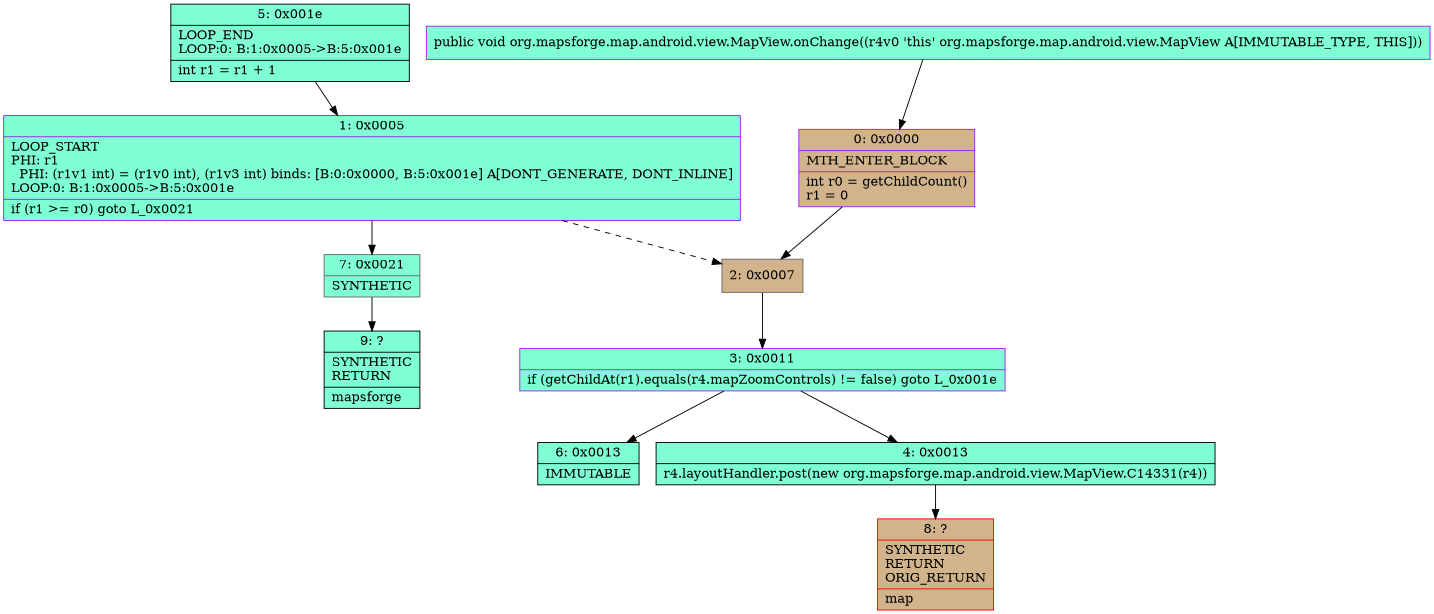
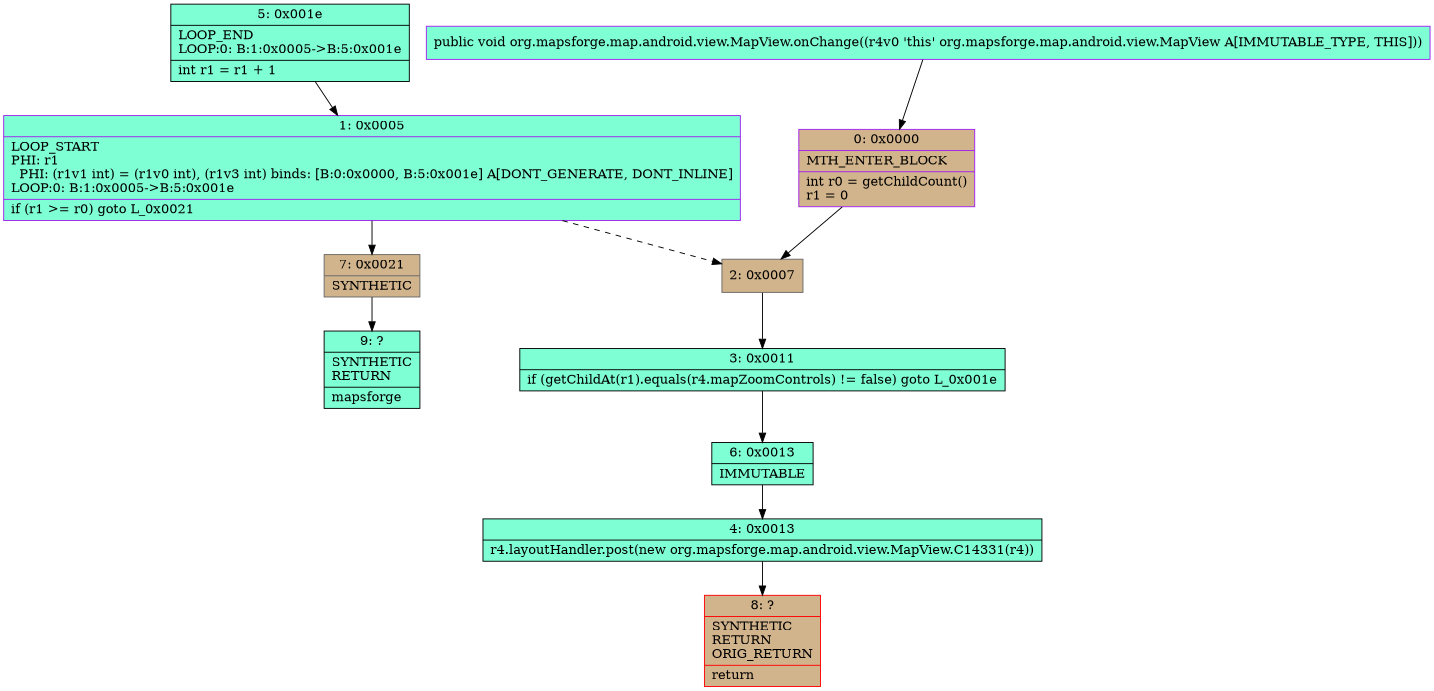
(372, 276) -> (372, 276)
(762, 370) -> (762, 370)
(845, 414) -> (762, 497)
(899, 599) -> (733, 675)
